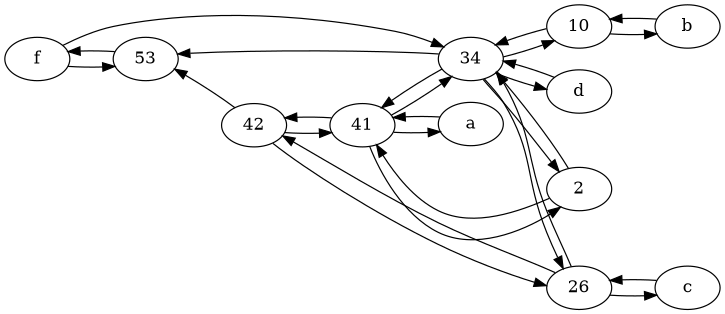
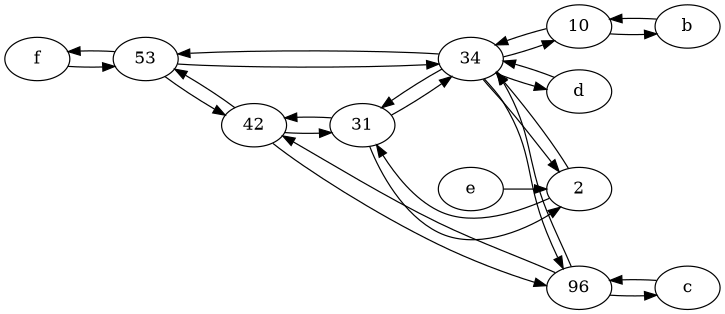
(247, 16) -> (302, 67)
none -> (189, 93)
(471, 124) -> none
(362, 125) -> (362, 125)
none -> (471, 189)
(579, 288) -> (579, 288)
